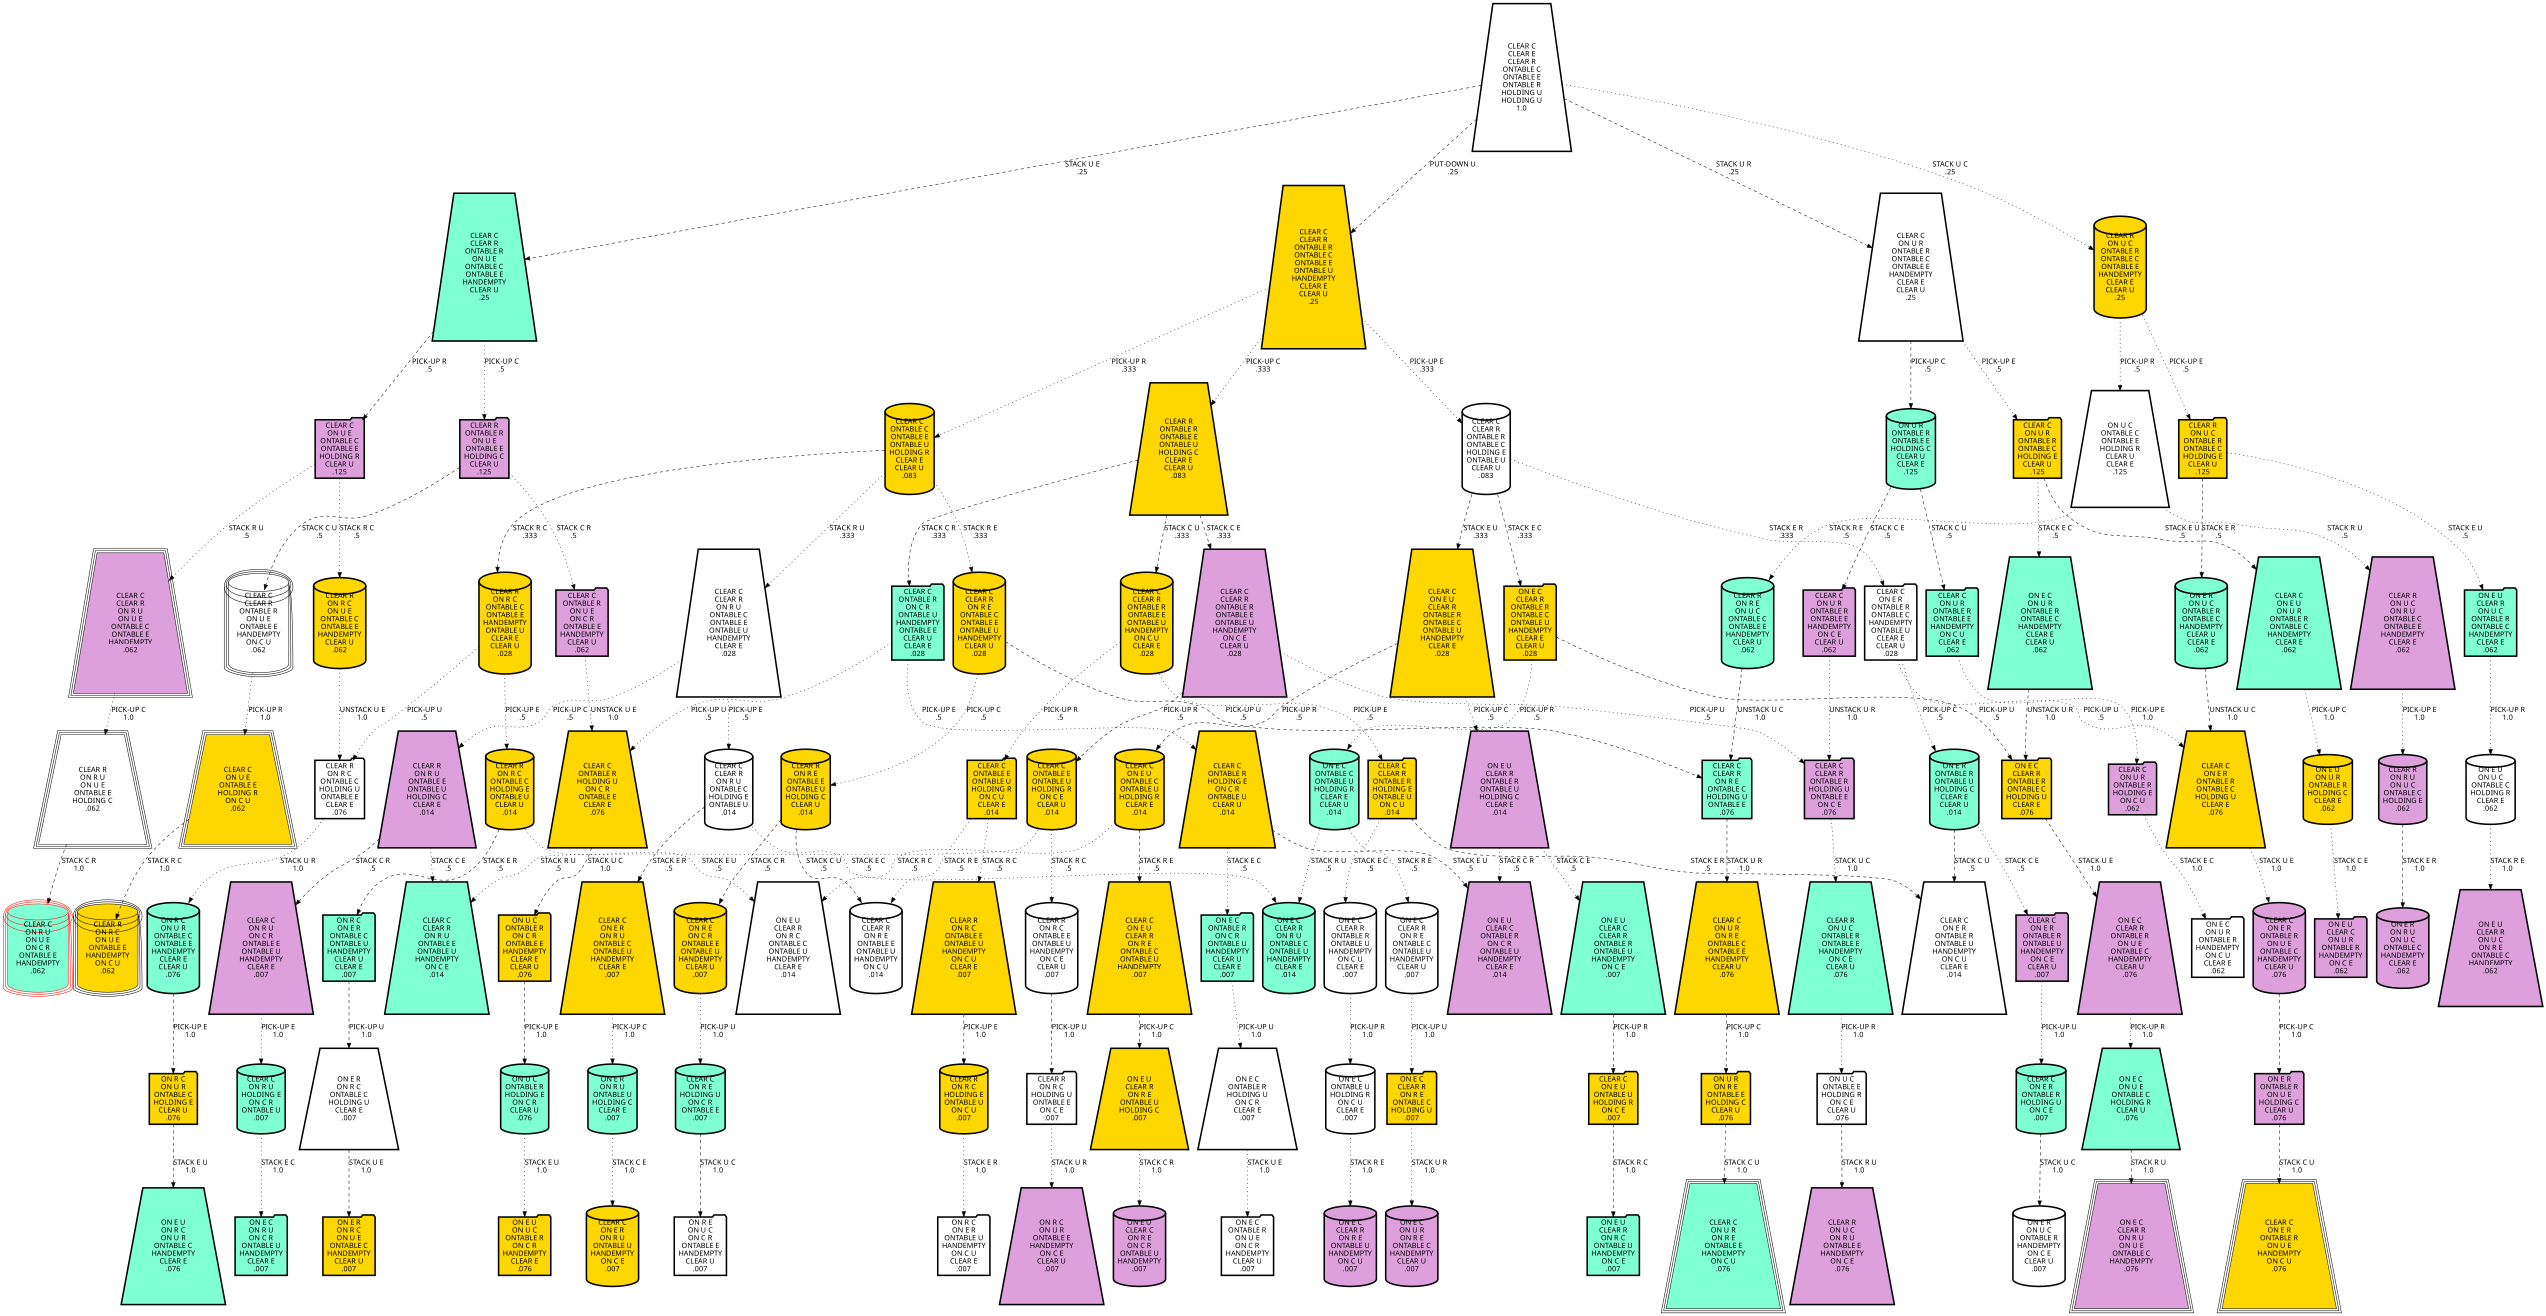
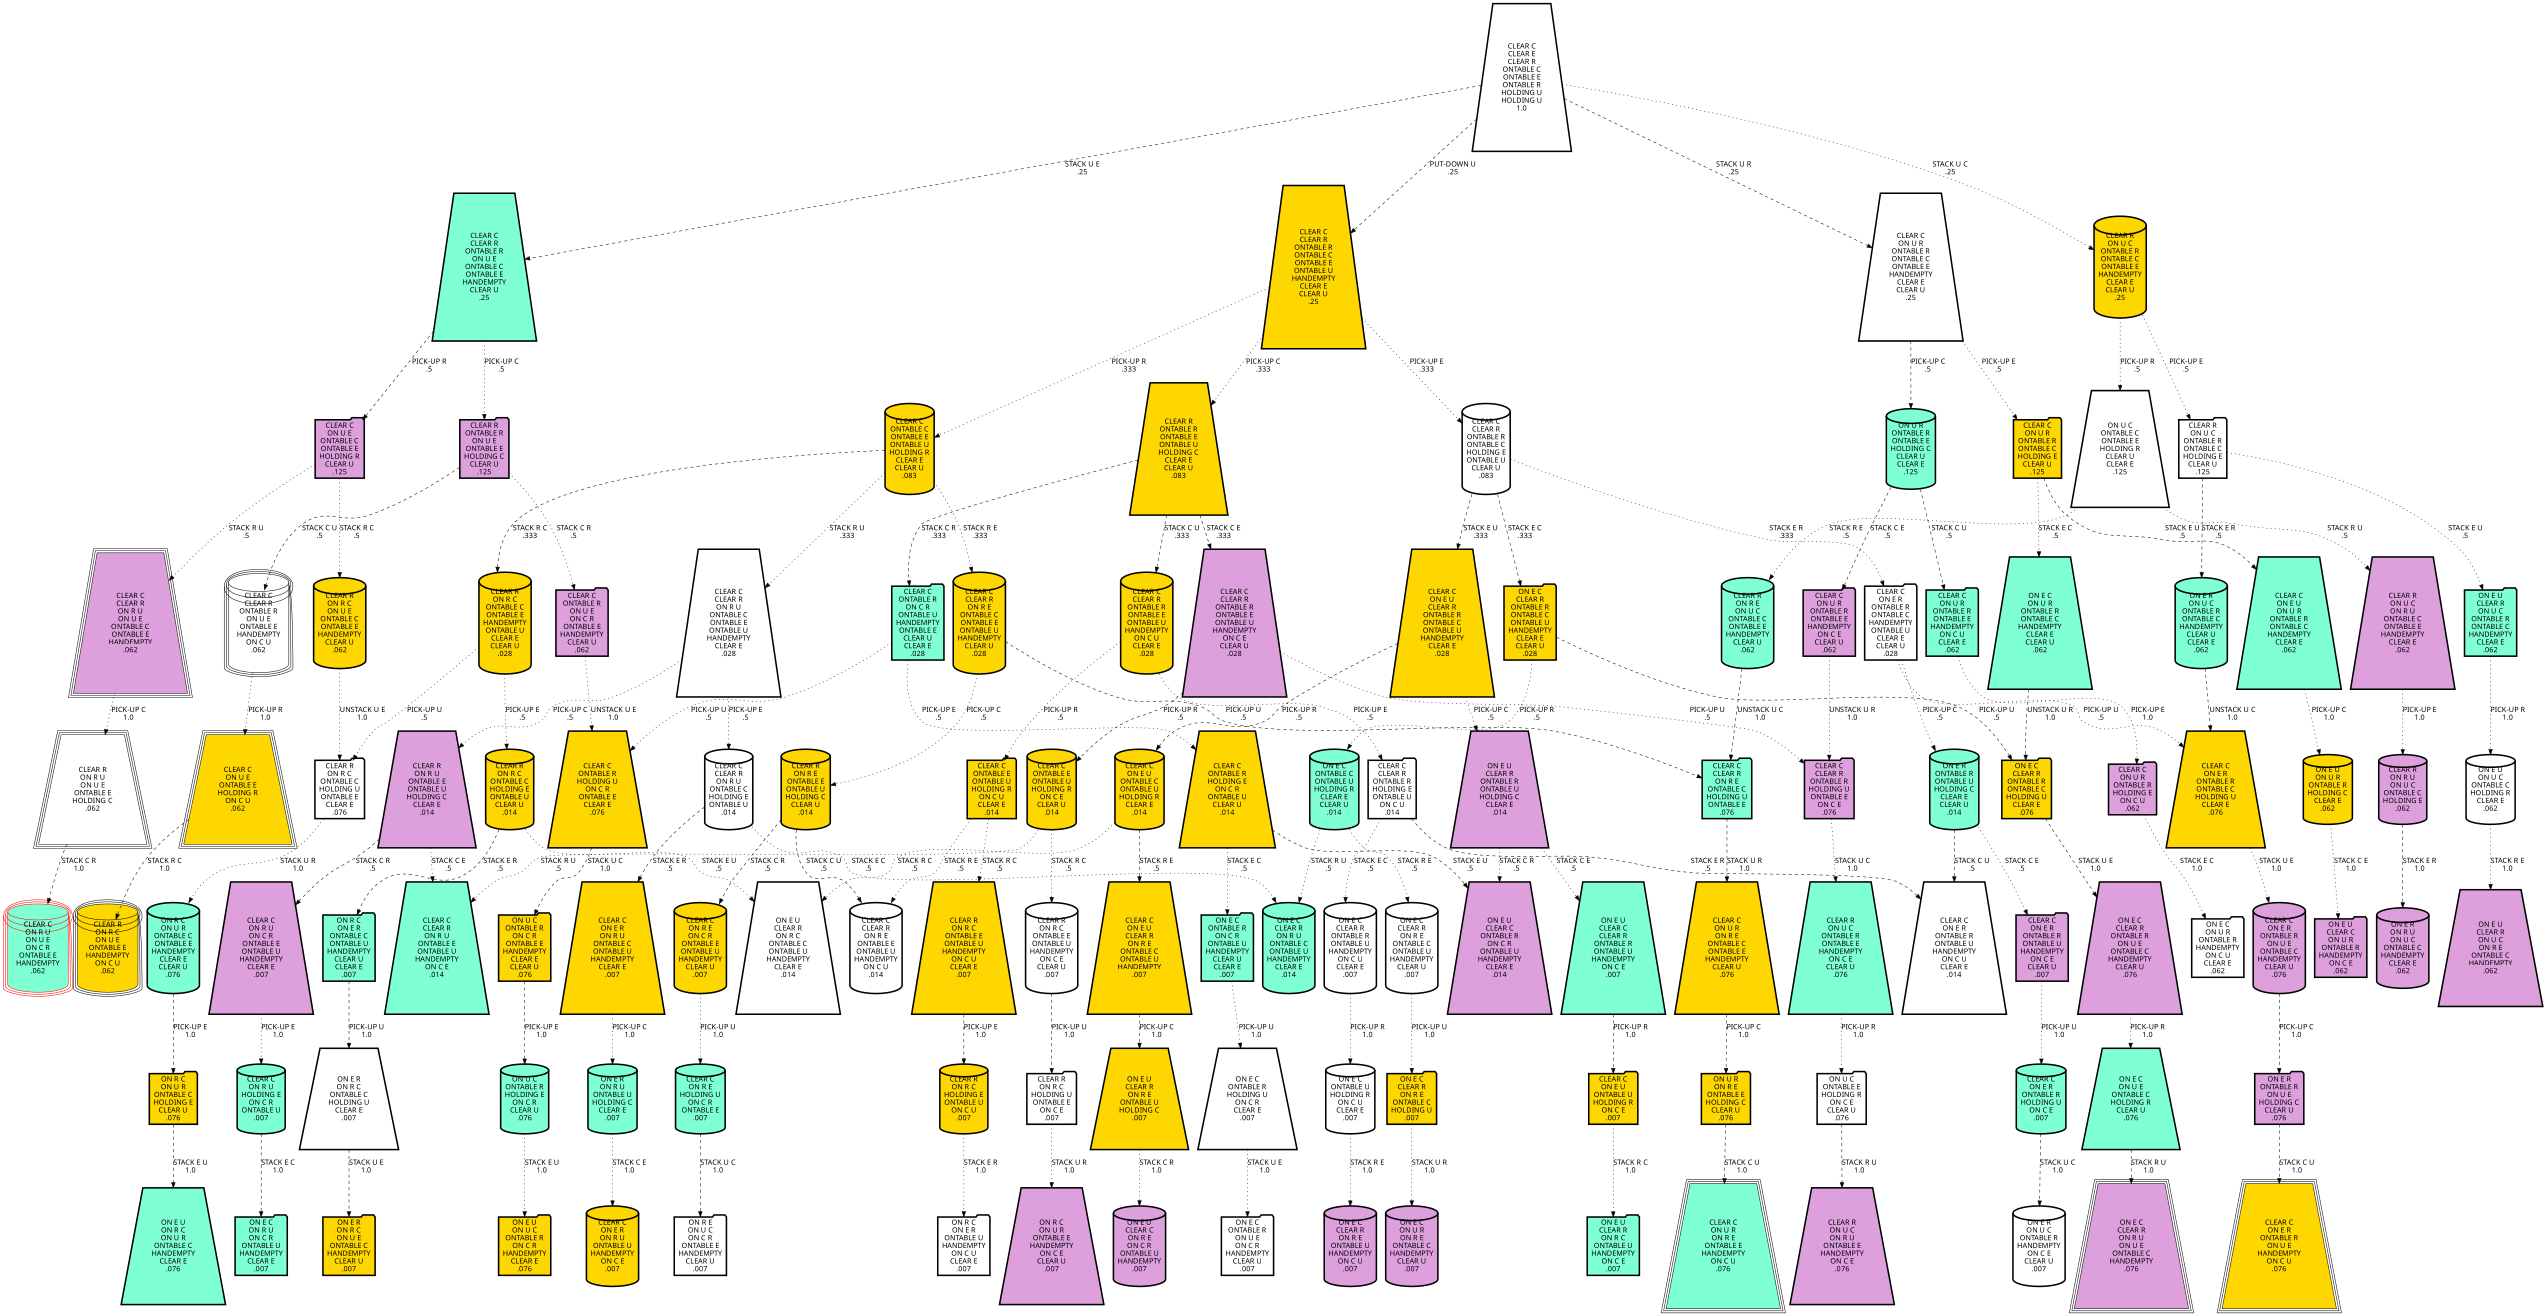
(2203, 449) -> (2203, 449)
(1392, 789) -> (1392, 789)
(1613, 1168) -> (1613, 1168)
(261, 1173) -> (261, 1173)
